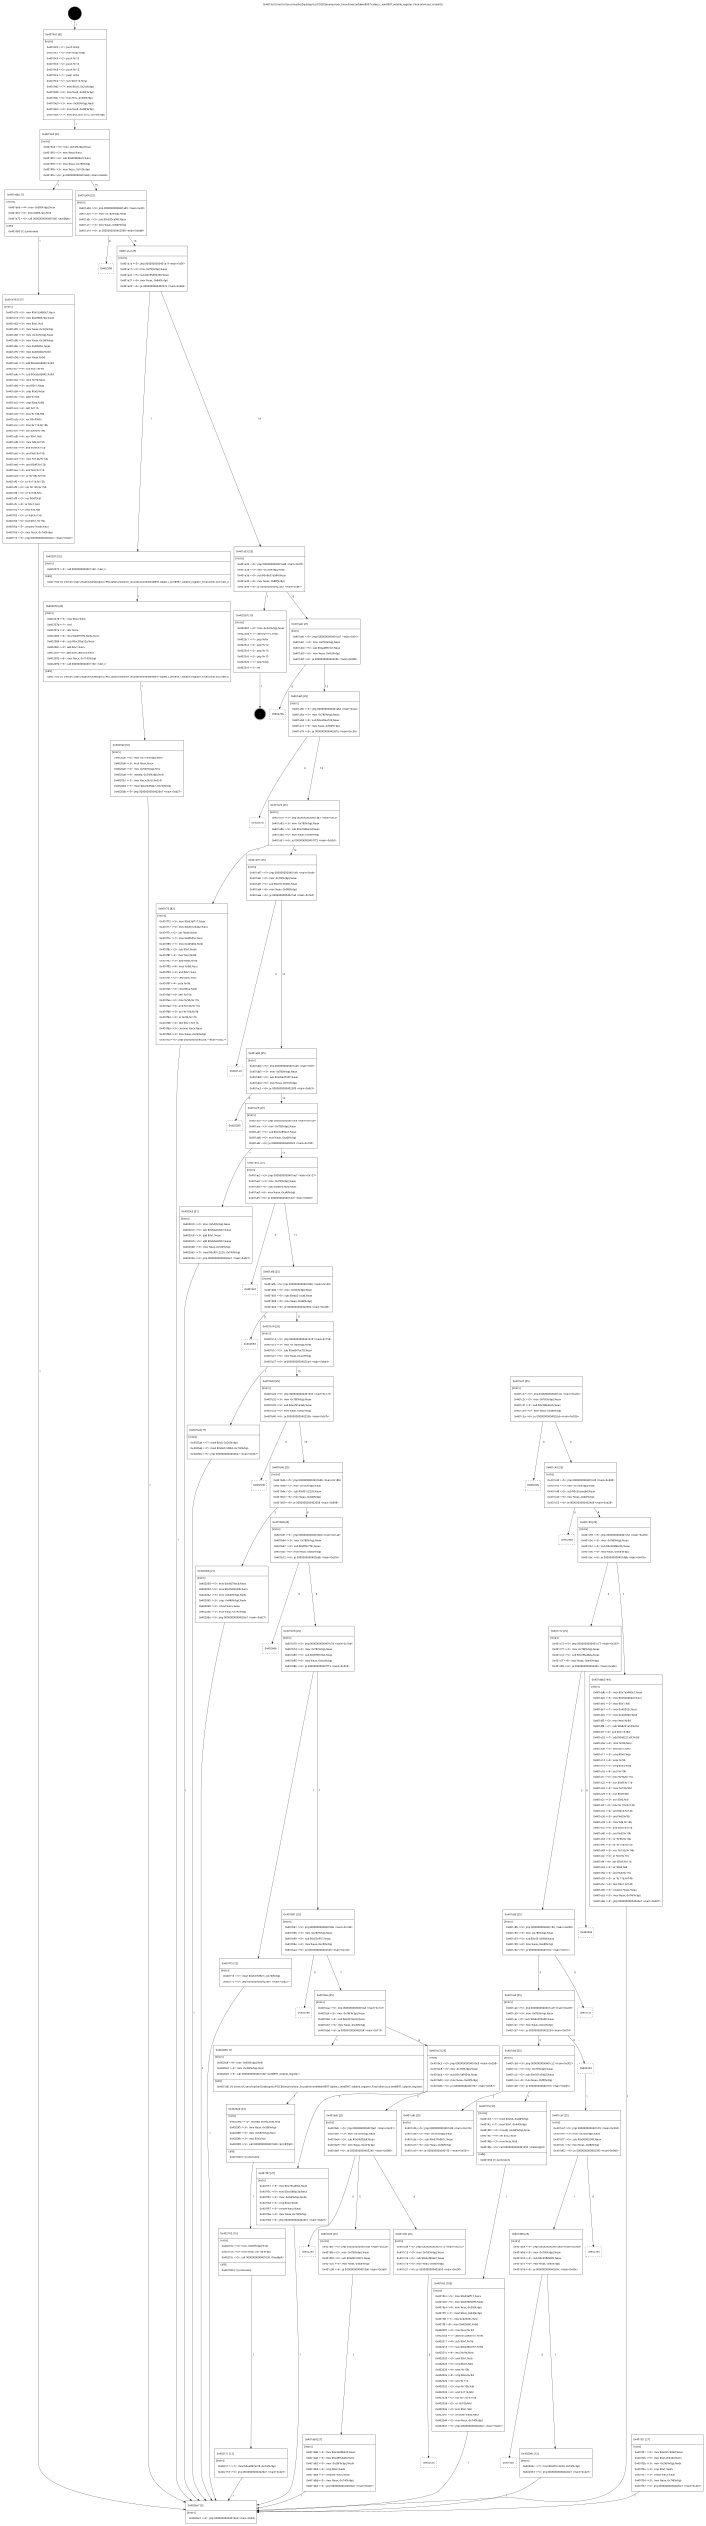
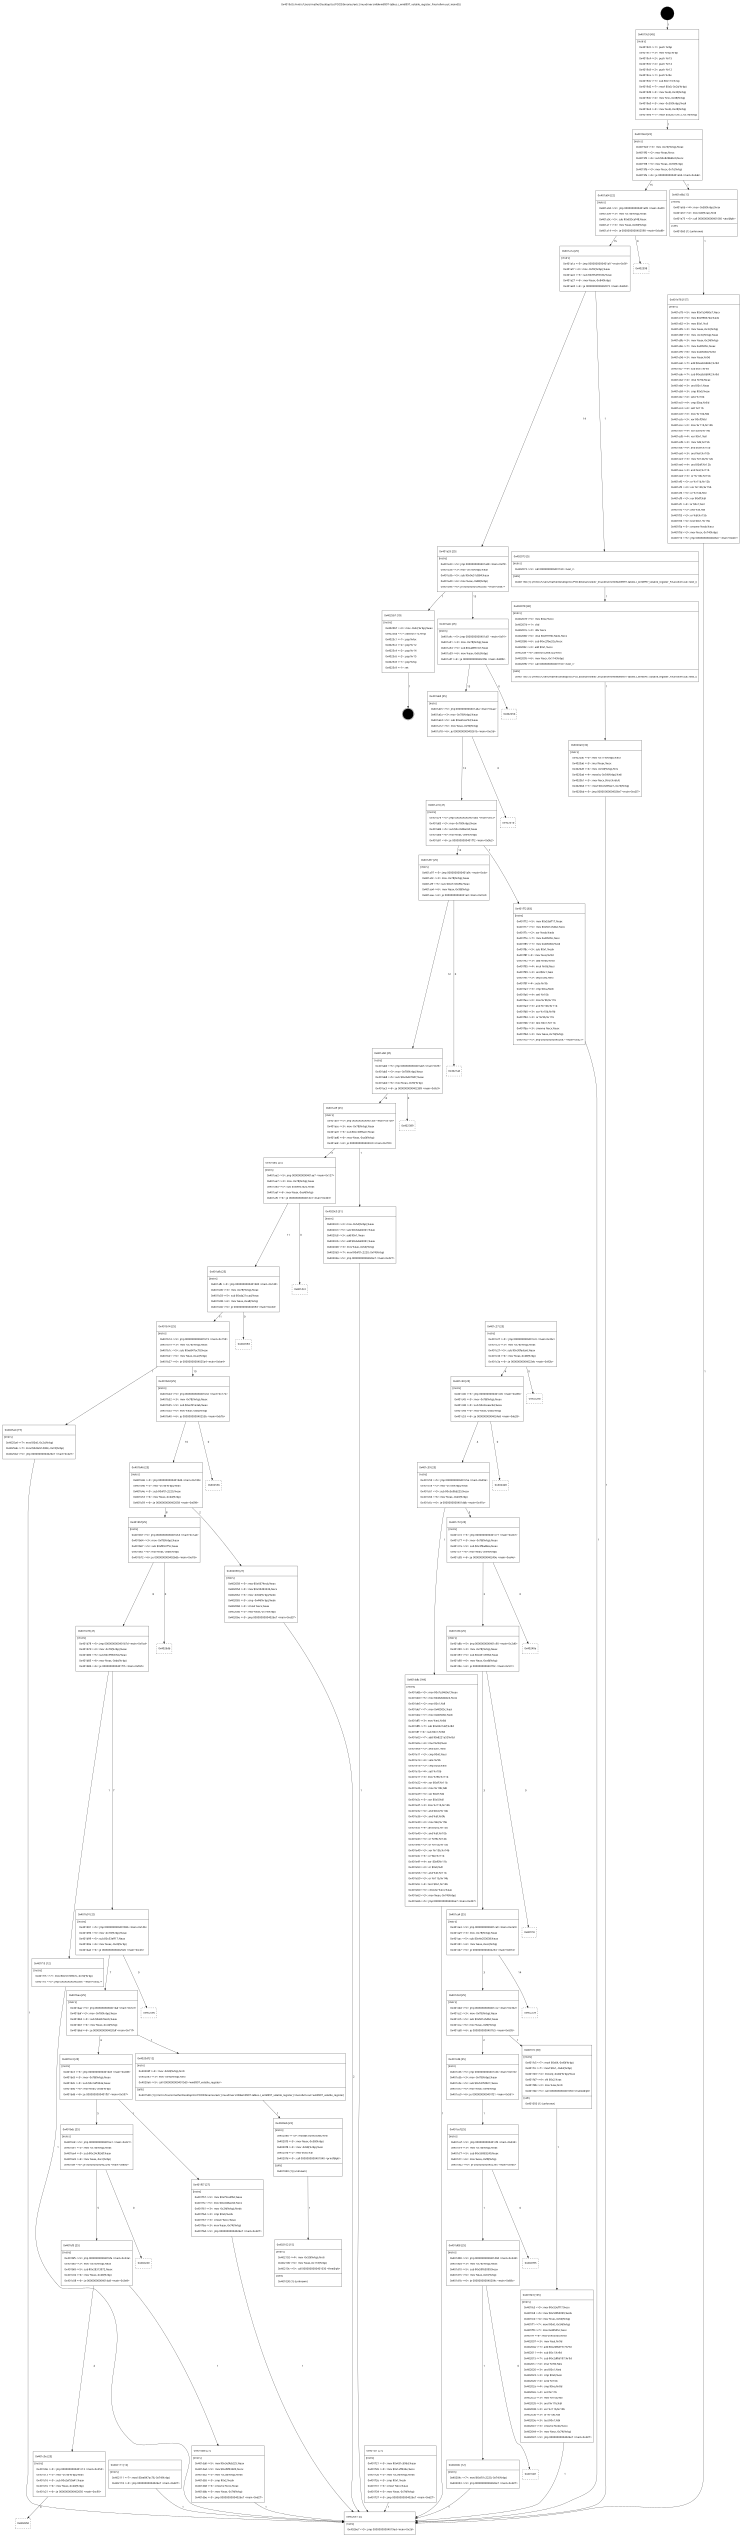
(574, 2040) -> (520, 1973)
(586, 2091) -> (483, 2111)
(394, 2192) -> (83, 2368)
(251, 2361) -> none
